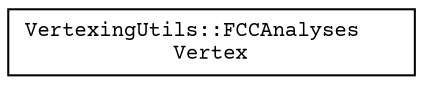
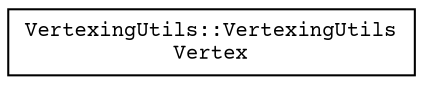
(212, 42) -> (212, 42)
